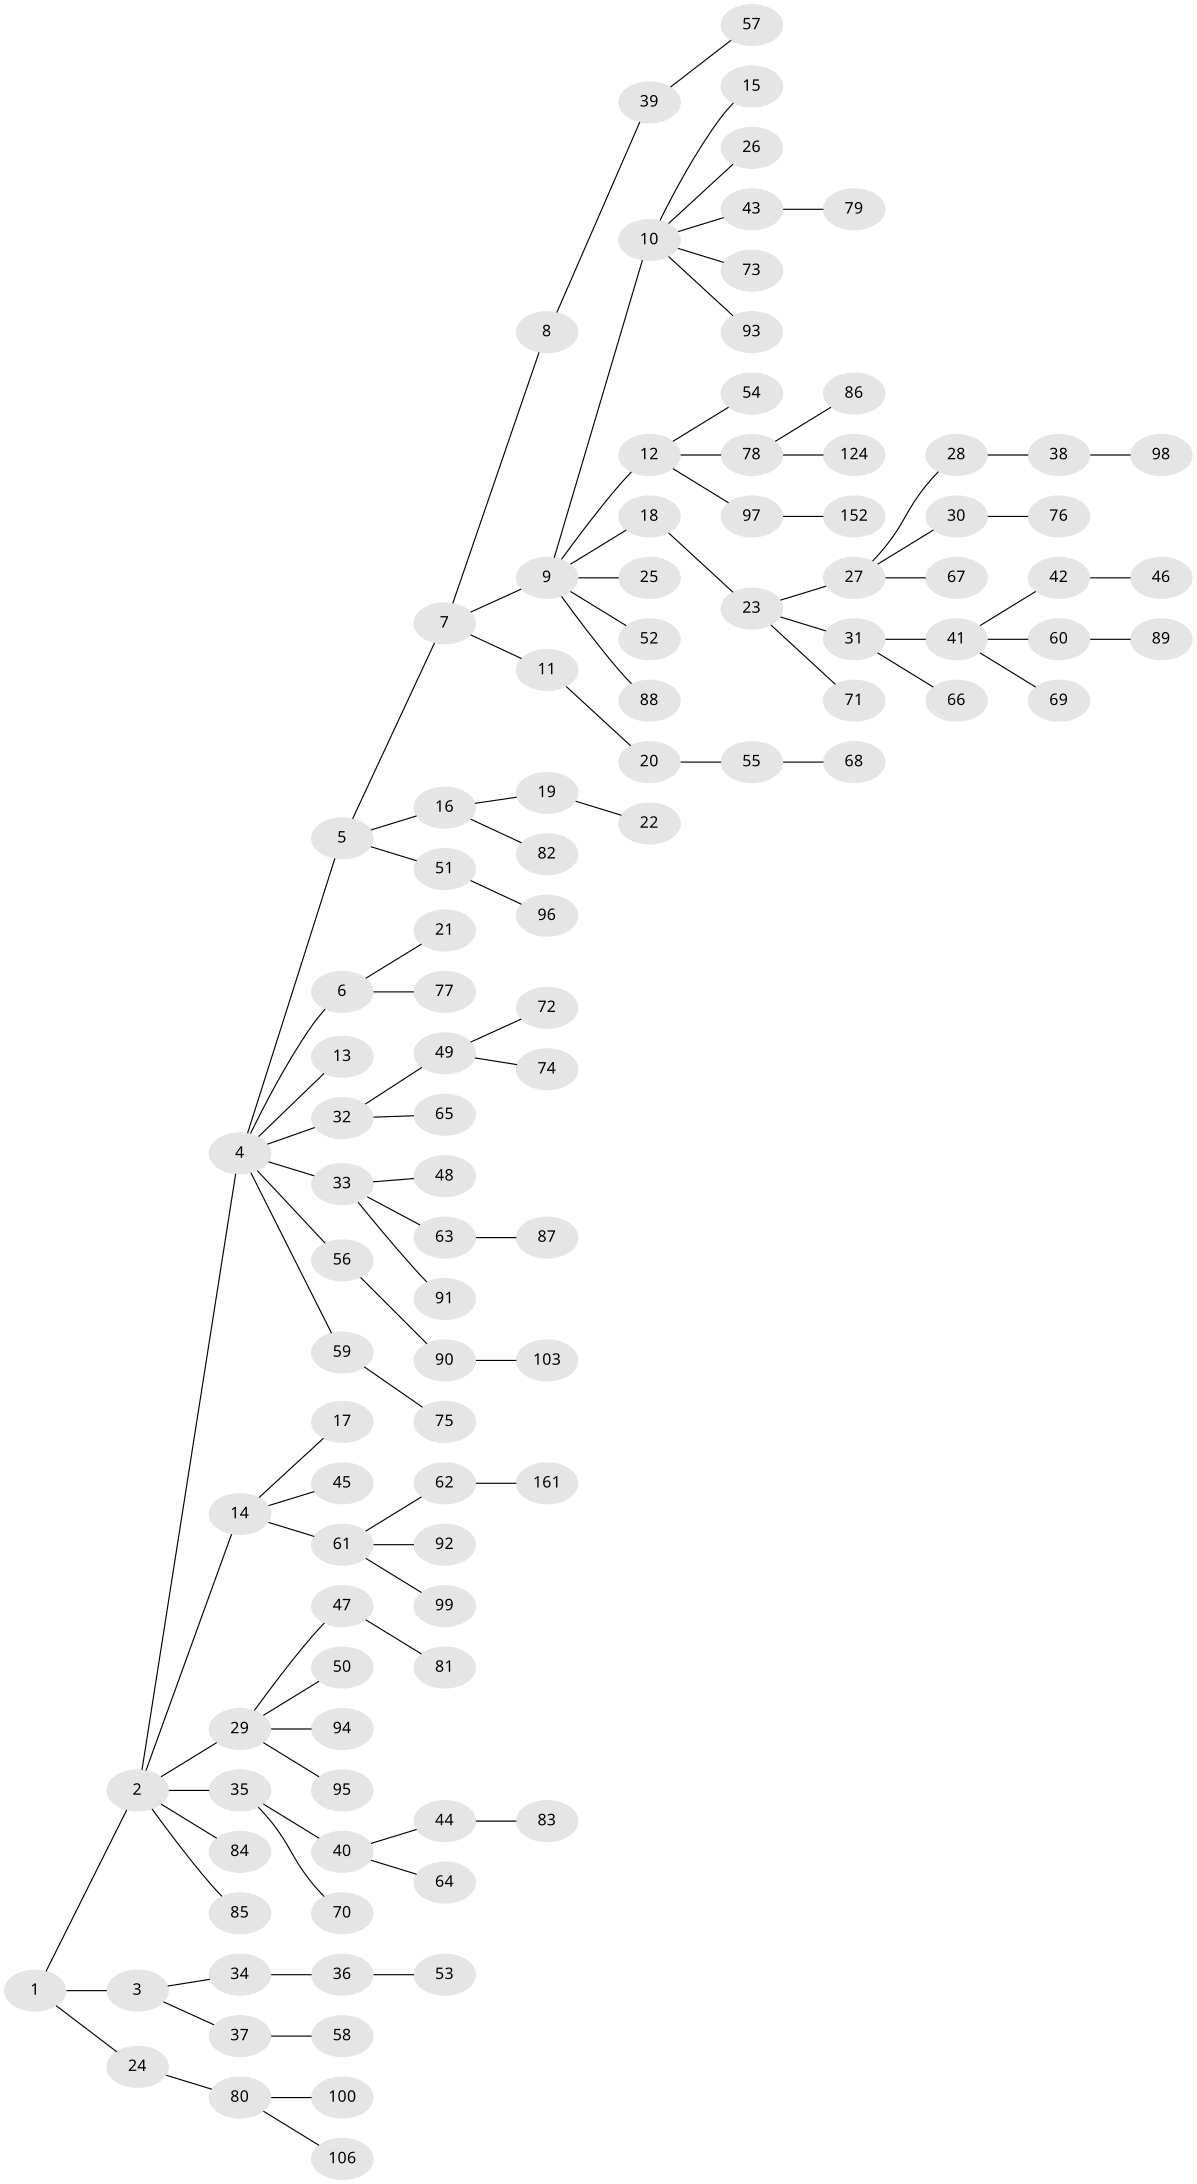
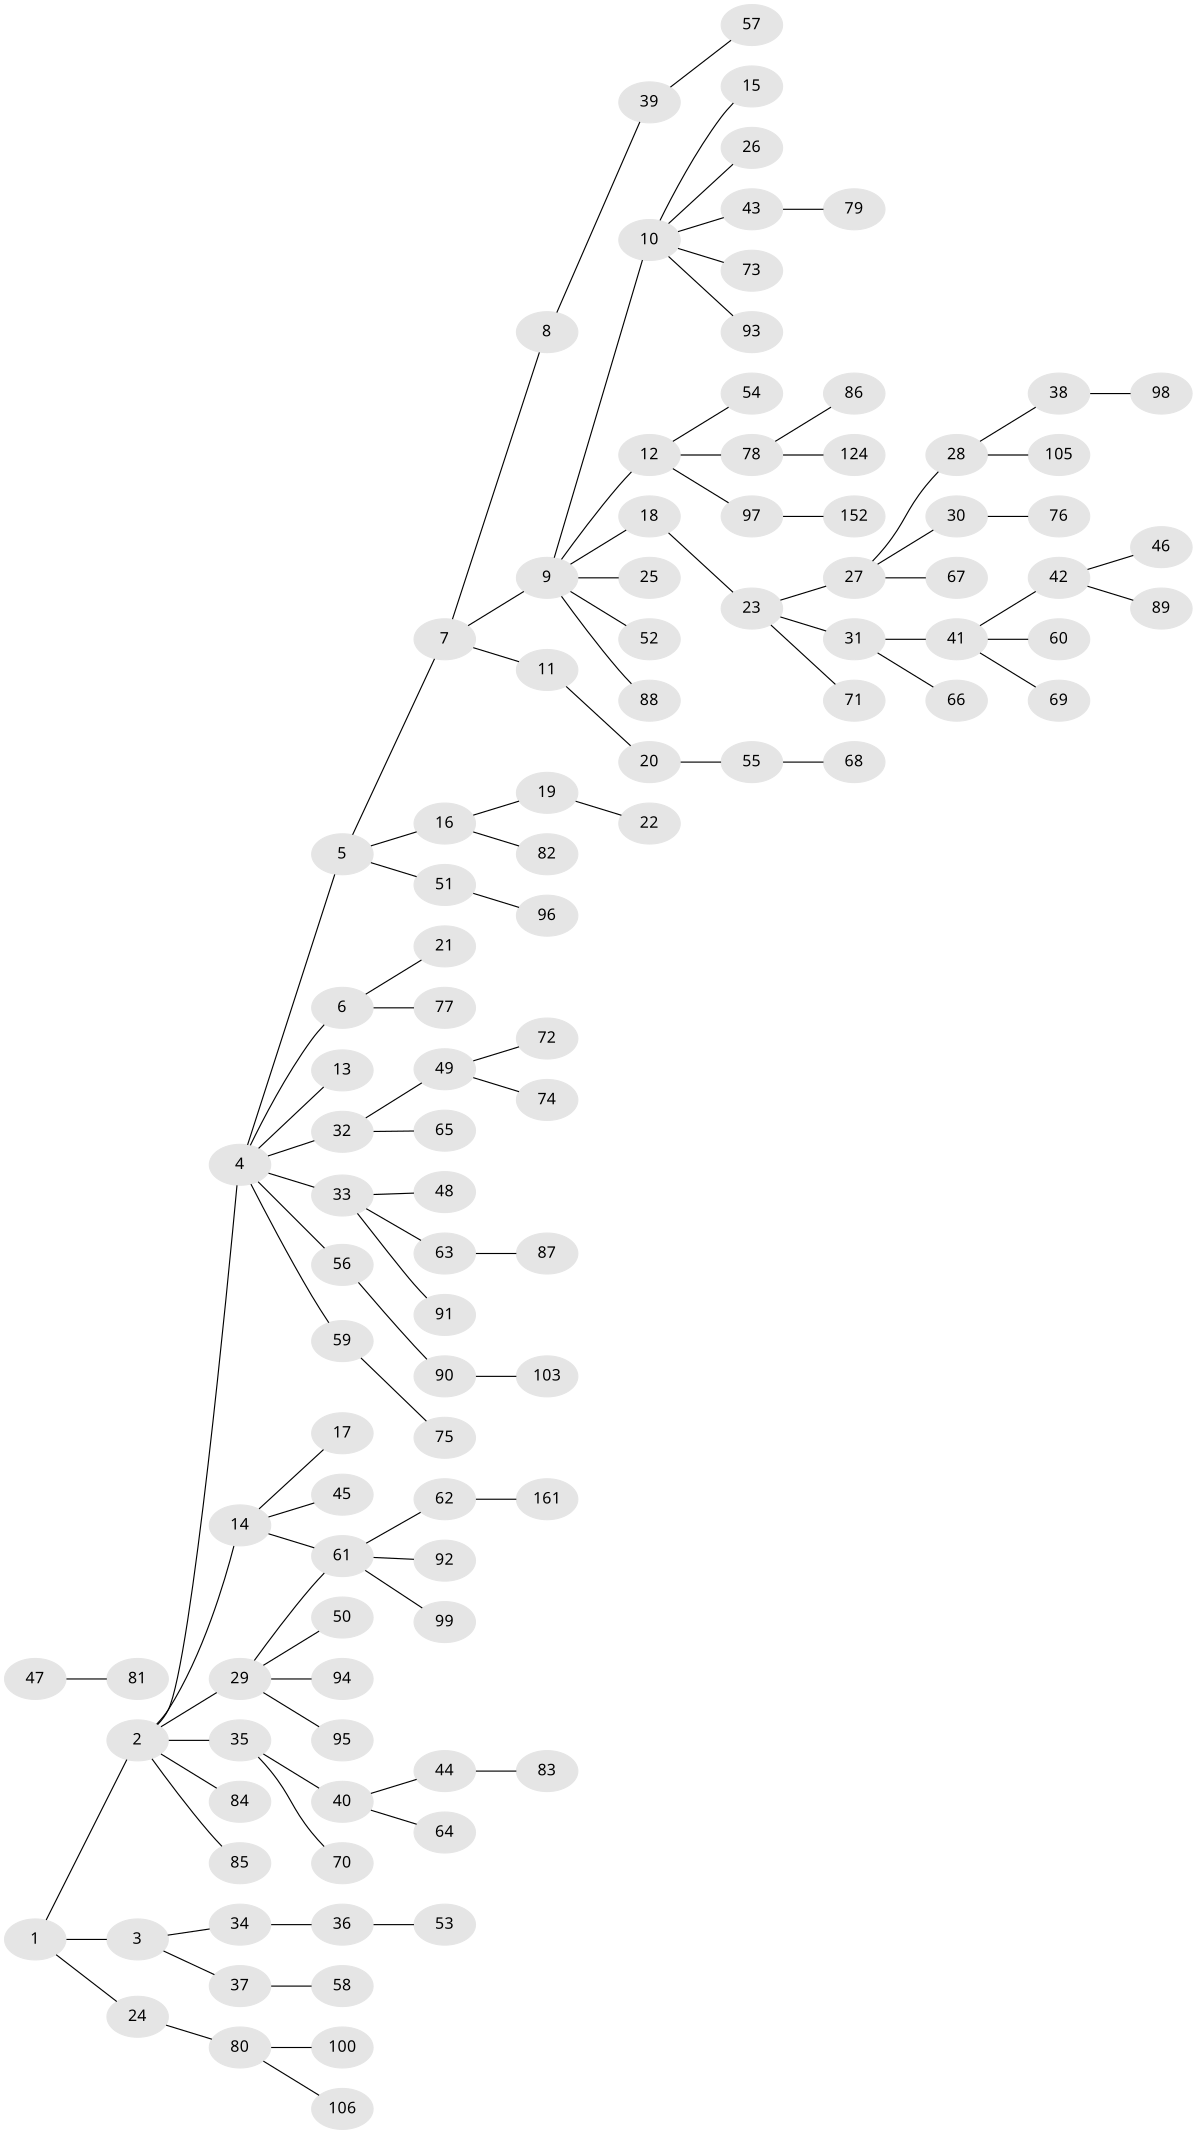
none -> (1059, 455)
(1110, 639) -> (1110, 593)
(288, 1666) -> (288, 1616)
